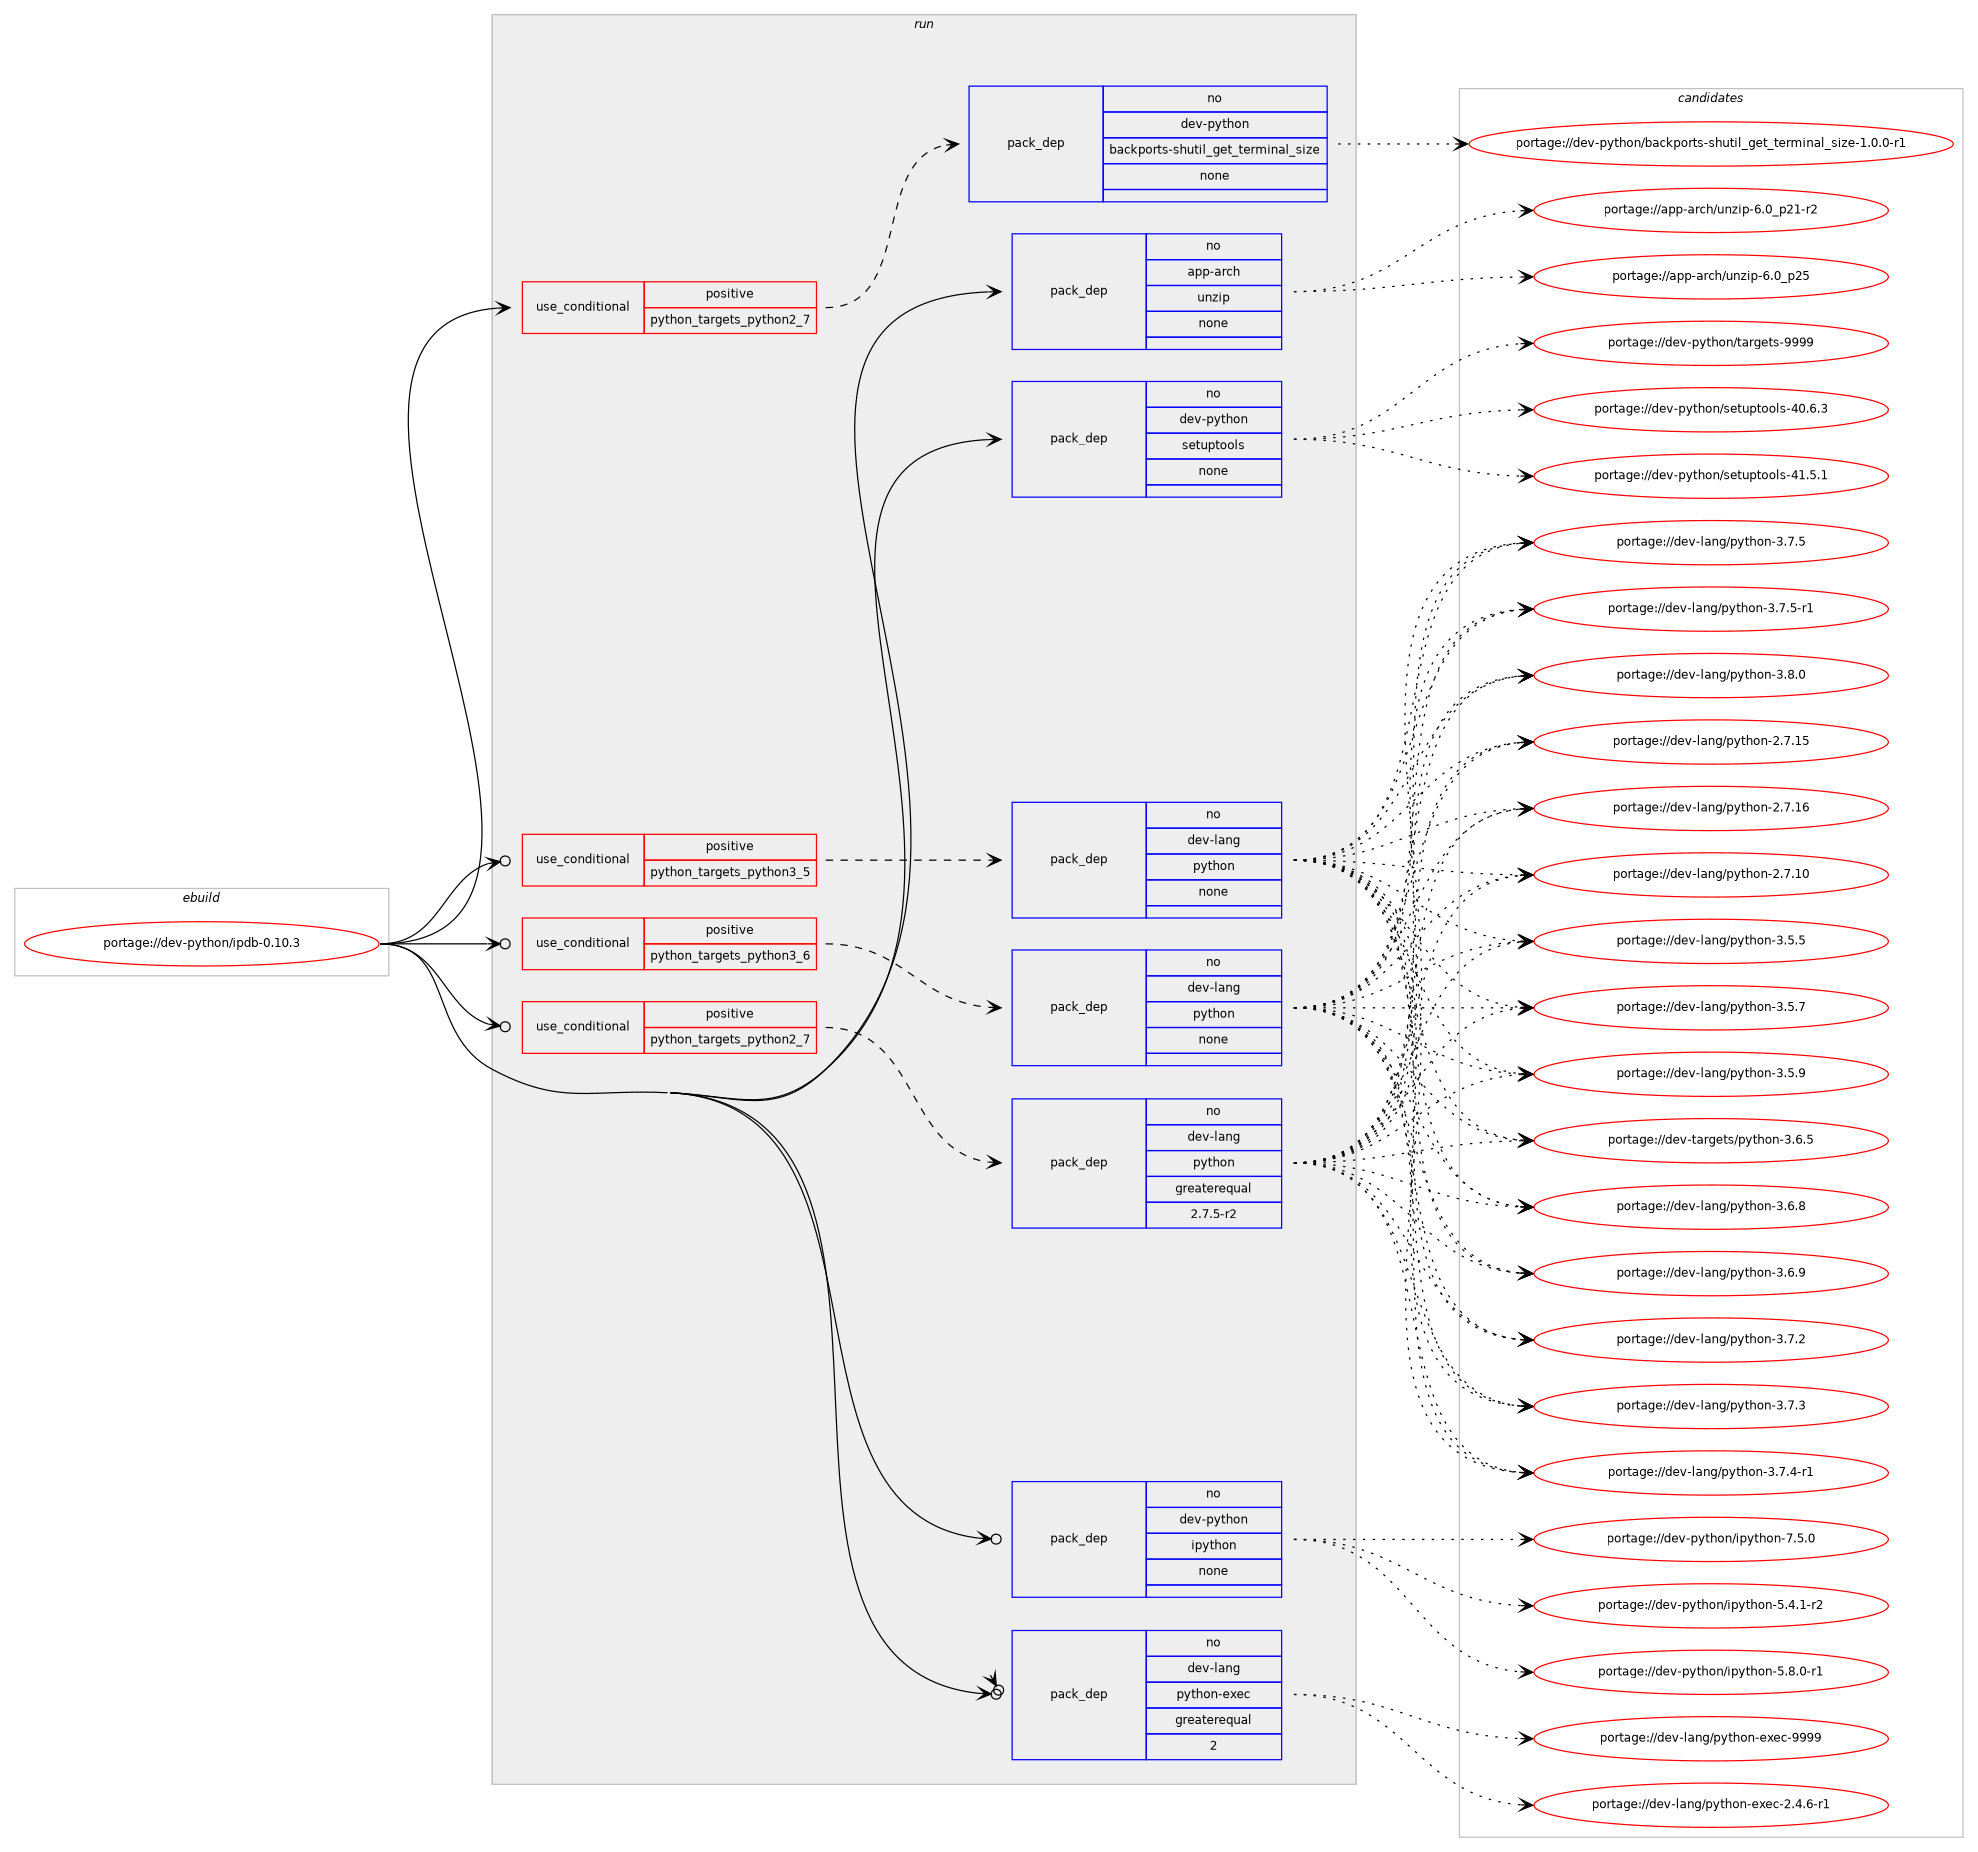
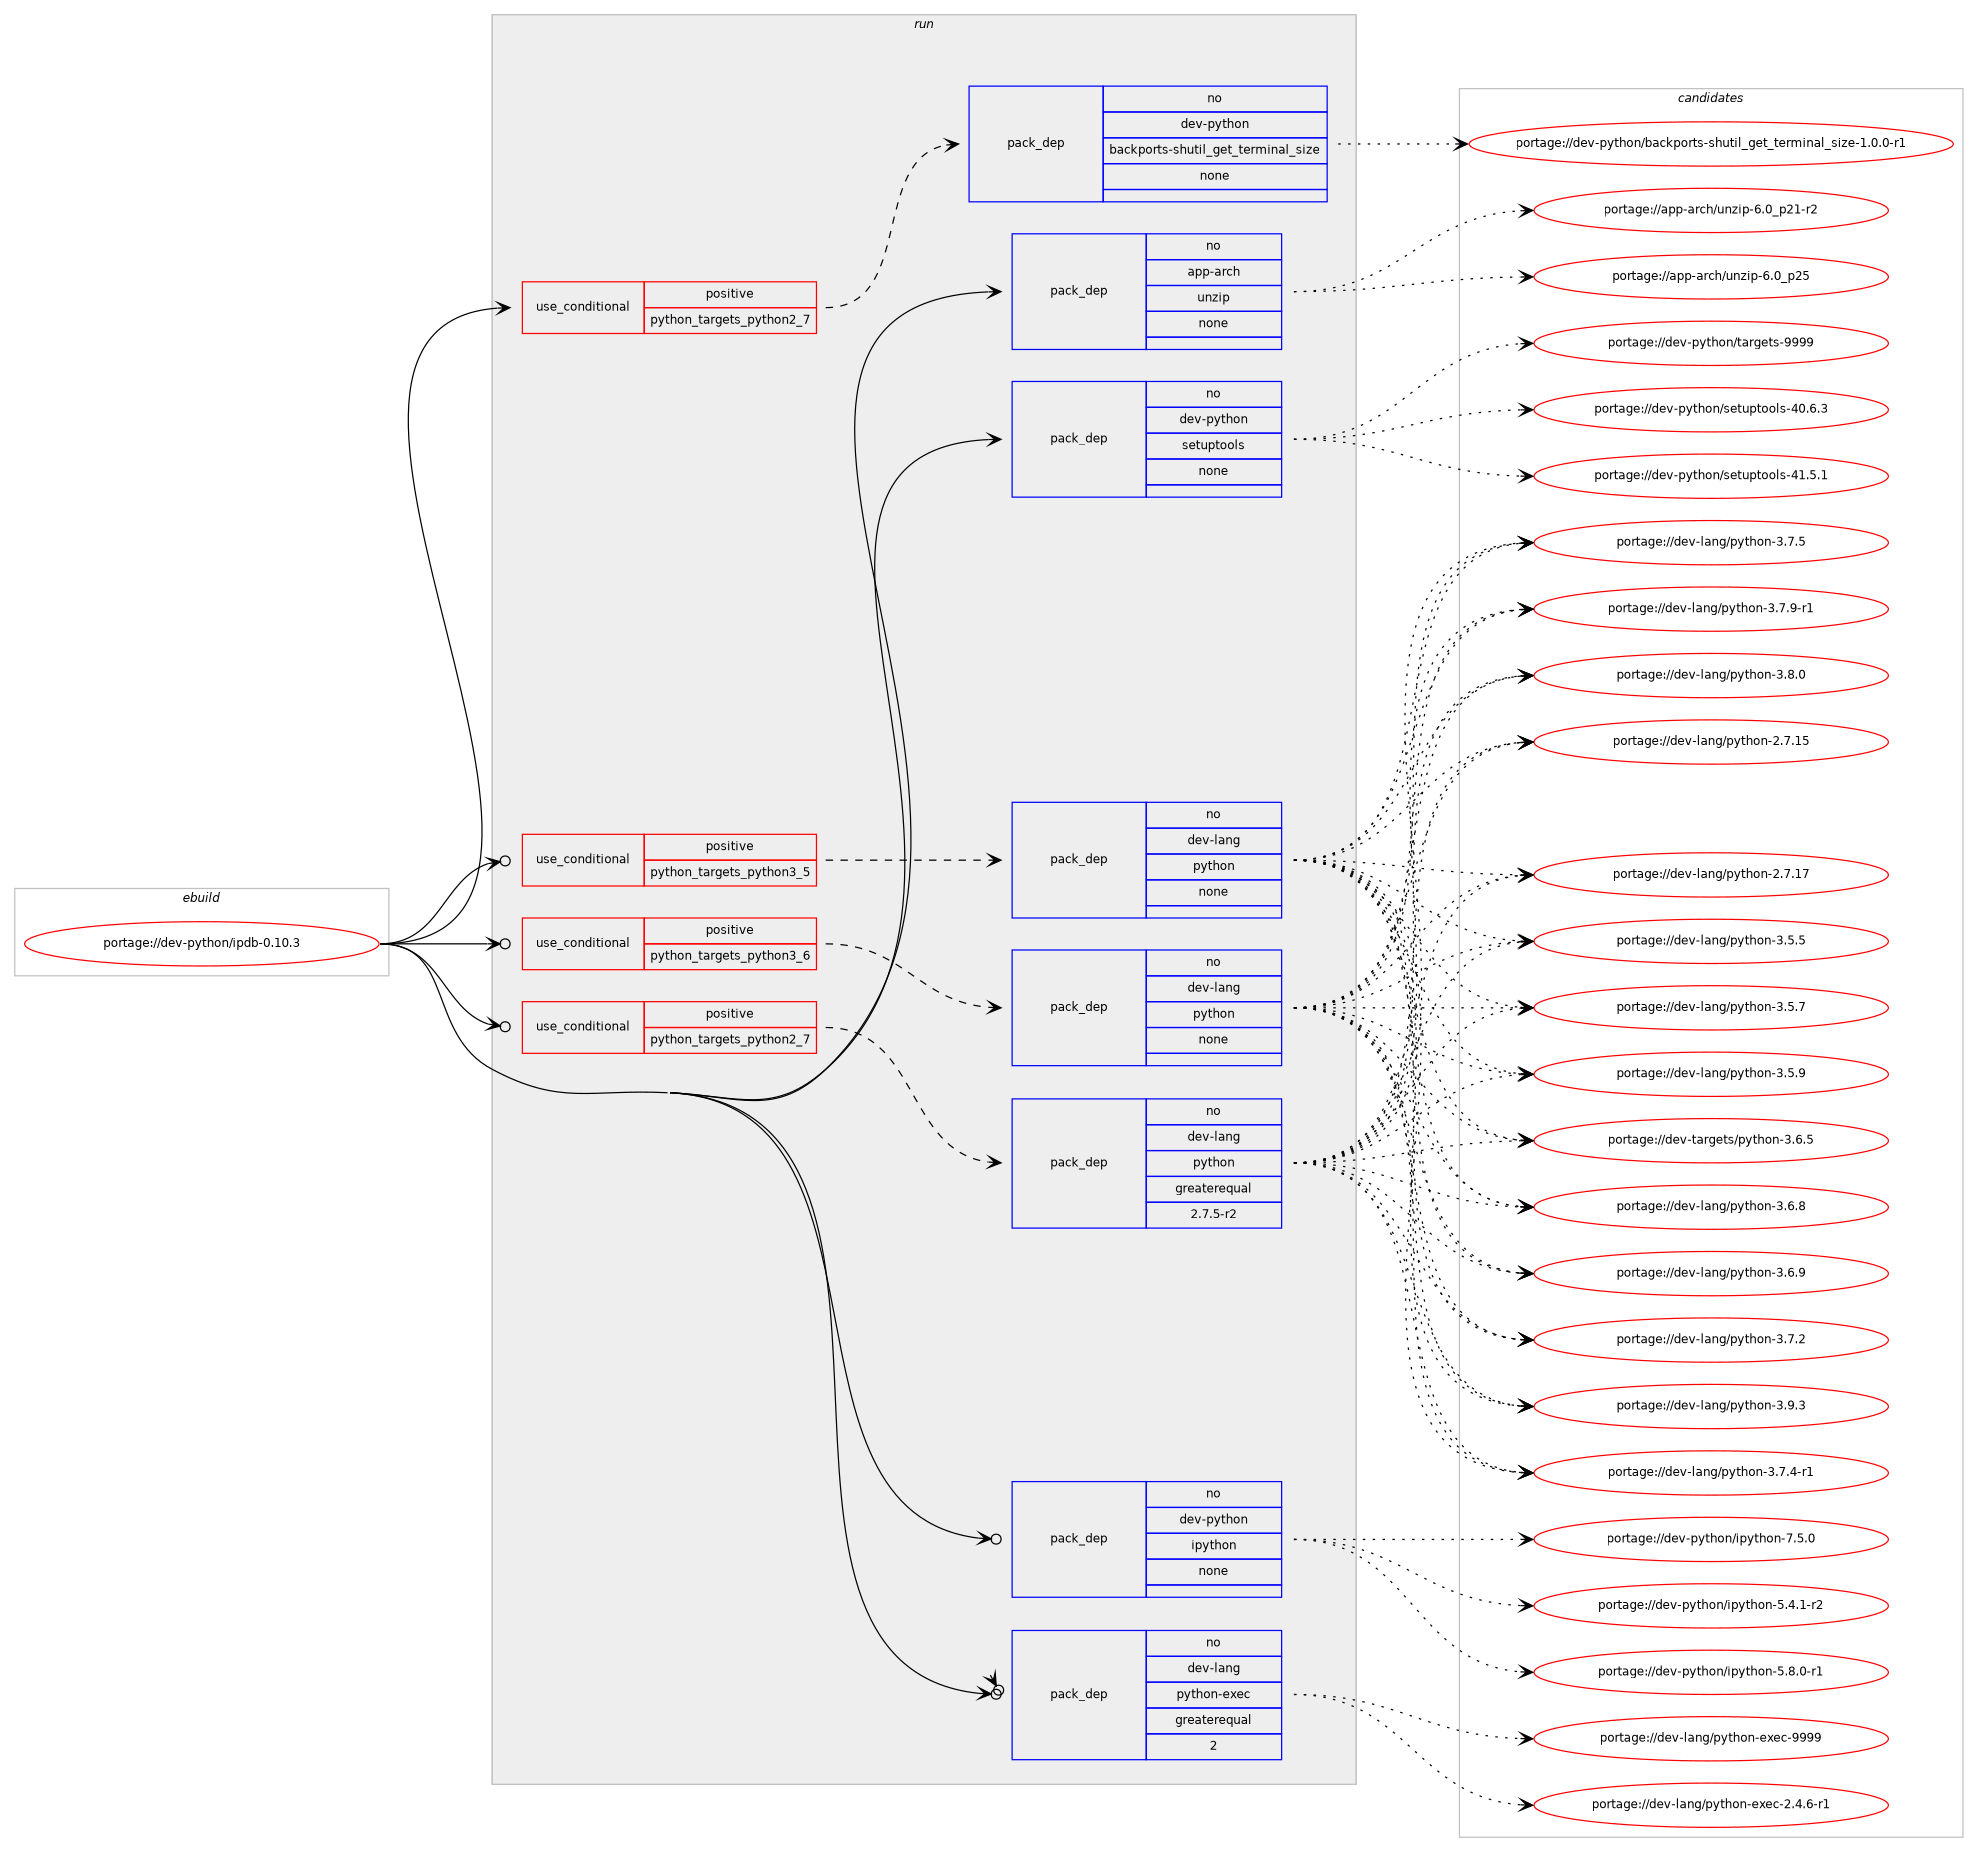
(1711, 609) -> (1711, 609)
(1711, 808) -> none
(1711, 875) -> (1711, 875)
(1711, 1407) -> (1711, 1407)
